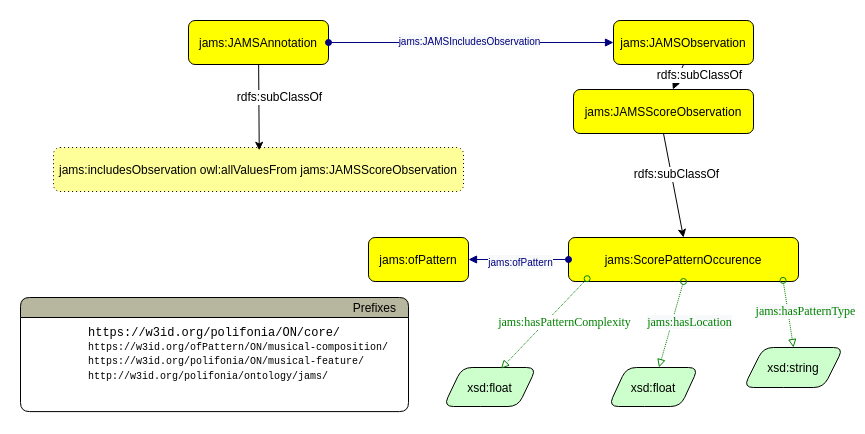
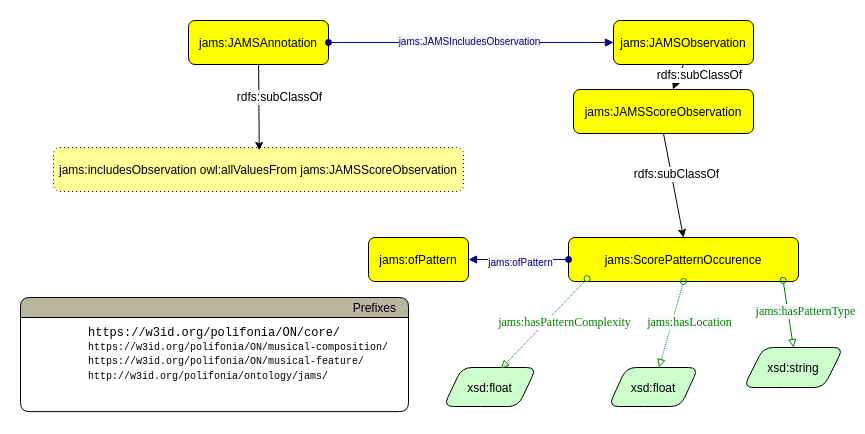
(785, 293) -> (785, 293)
(246, 362) -> (241, 362)
